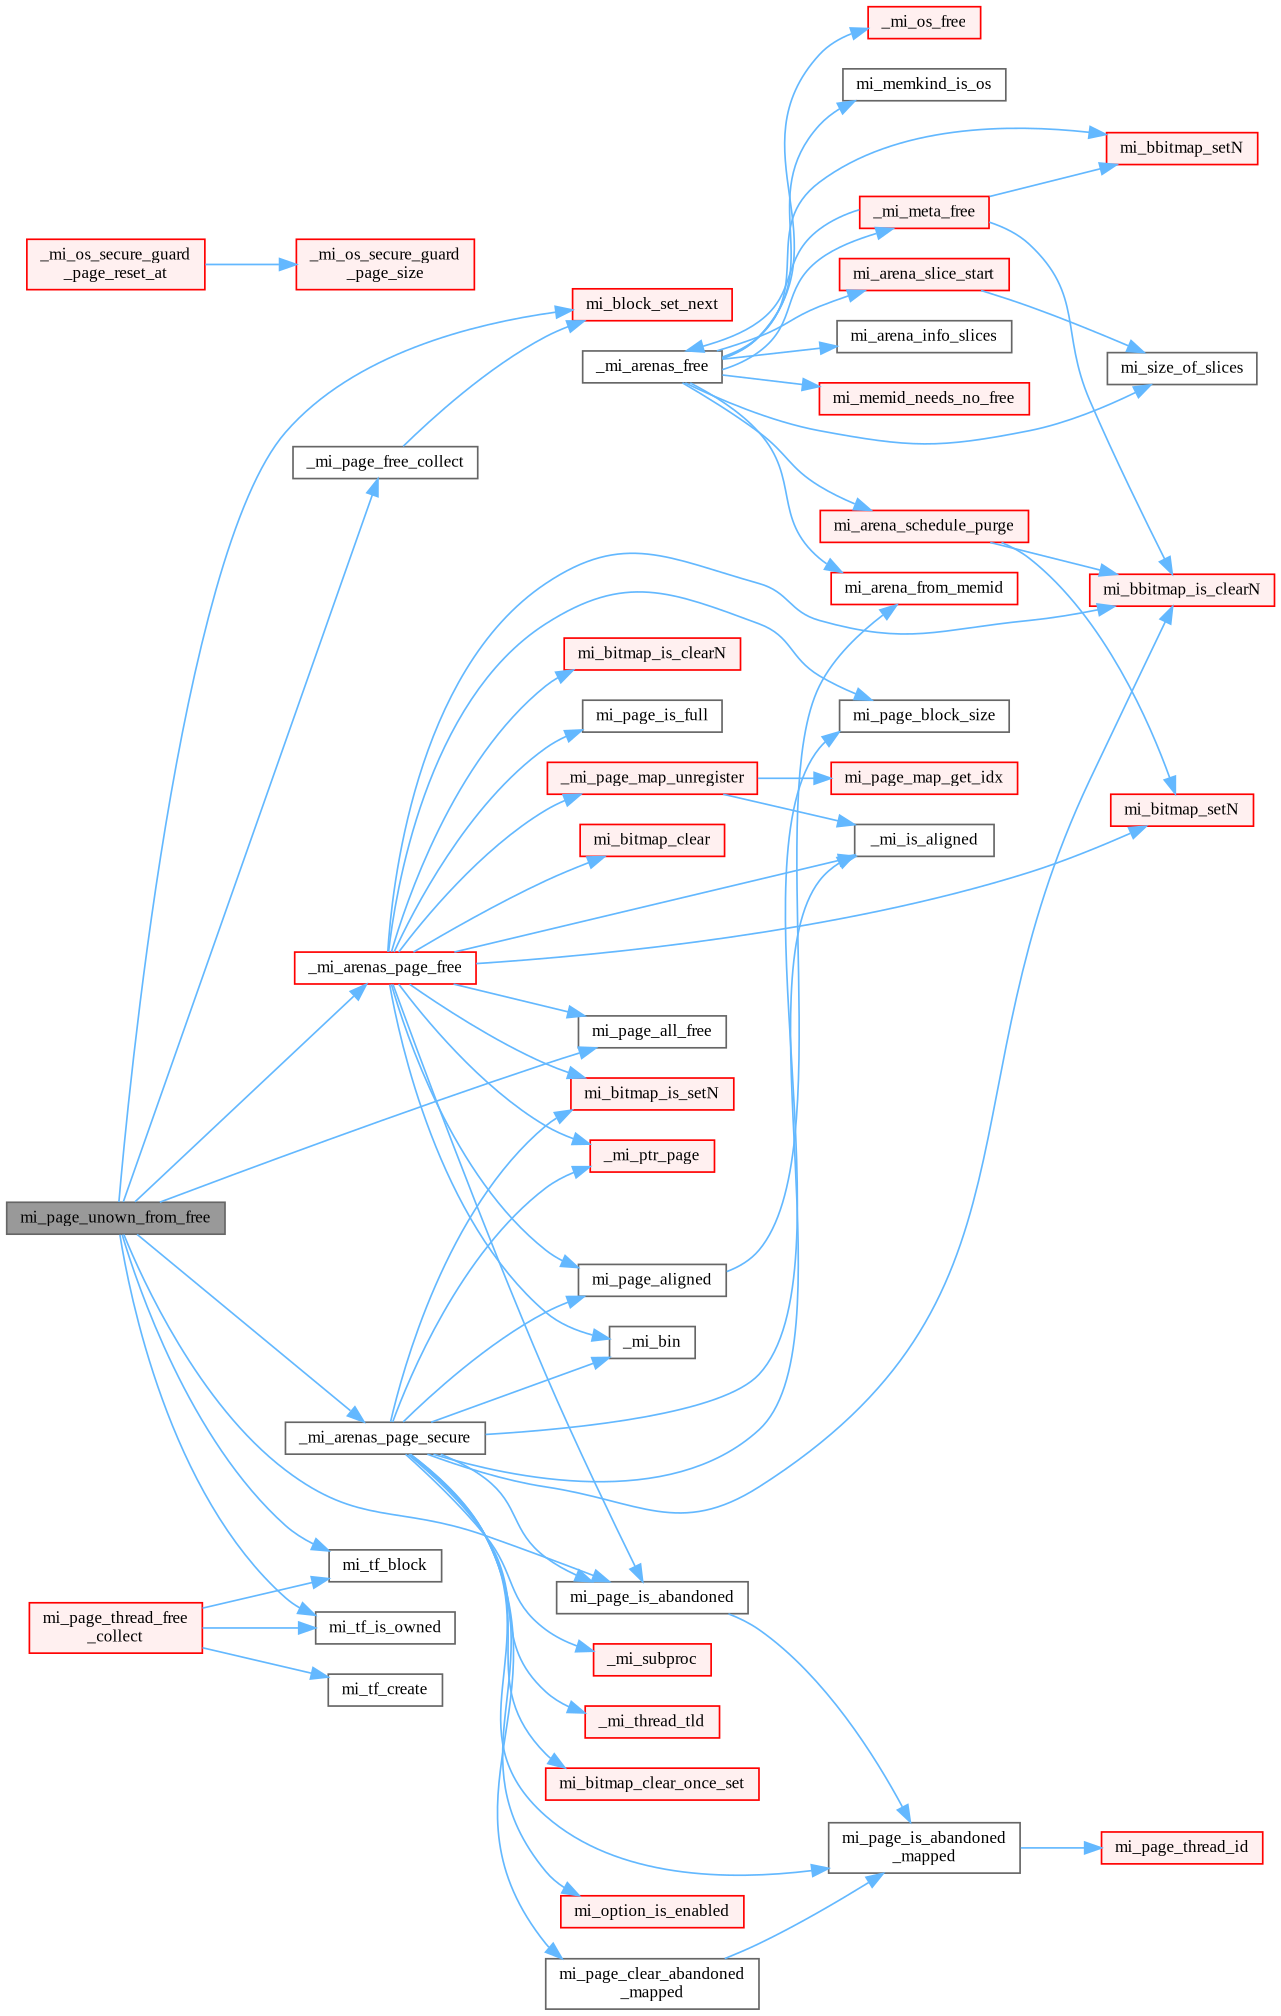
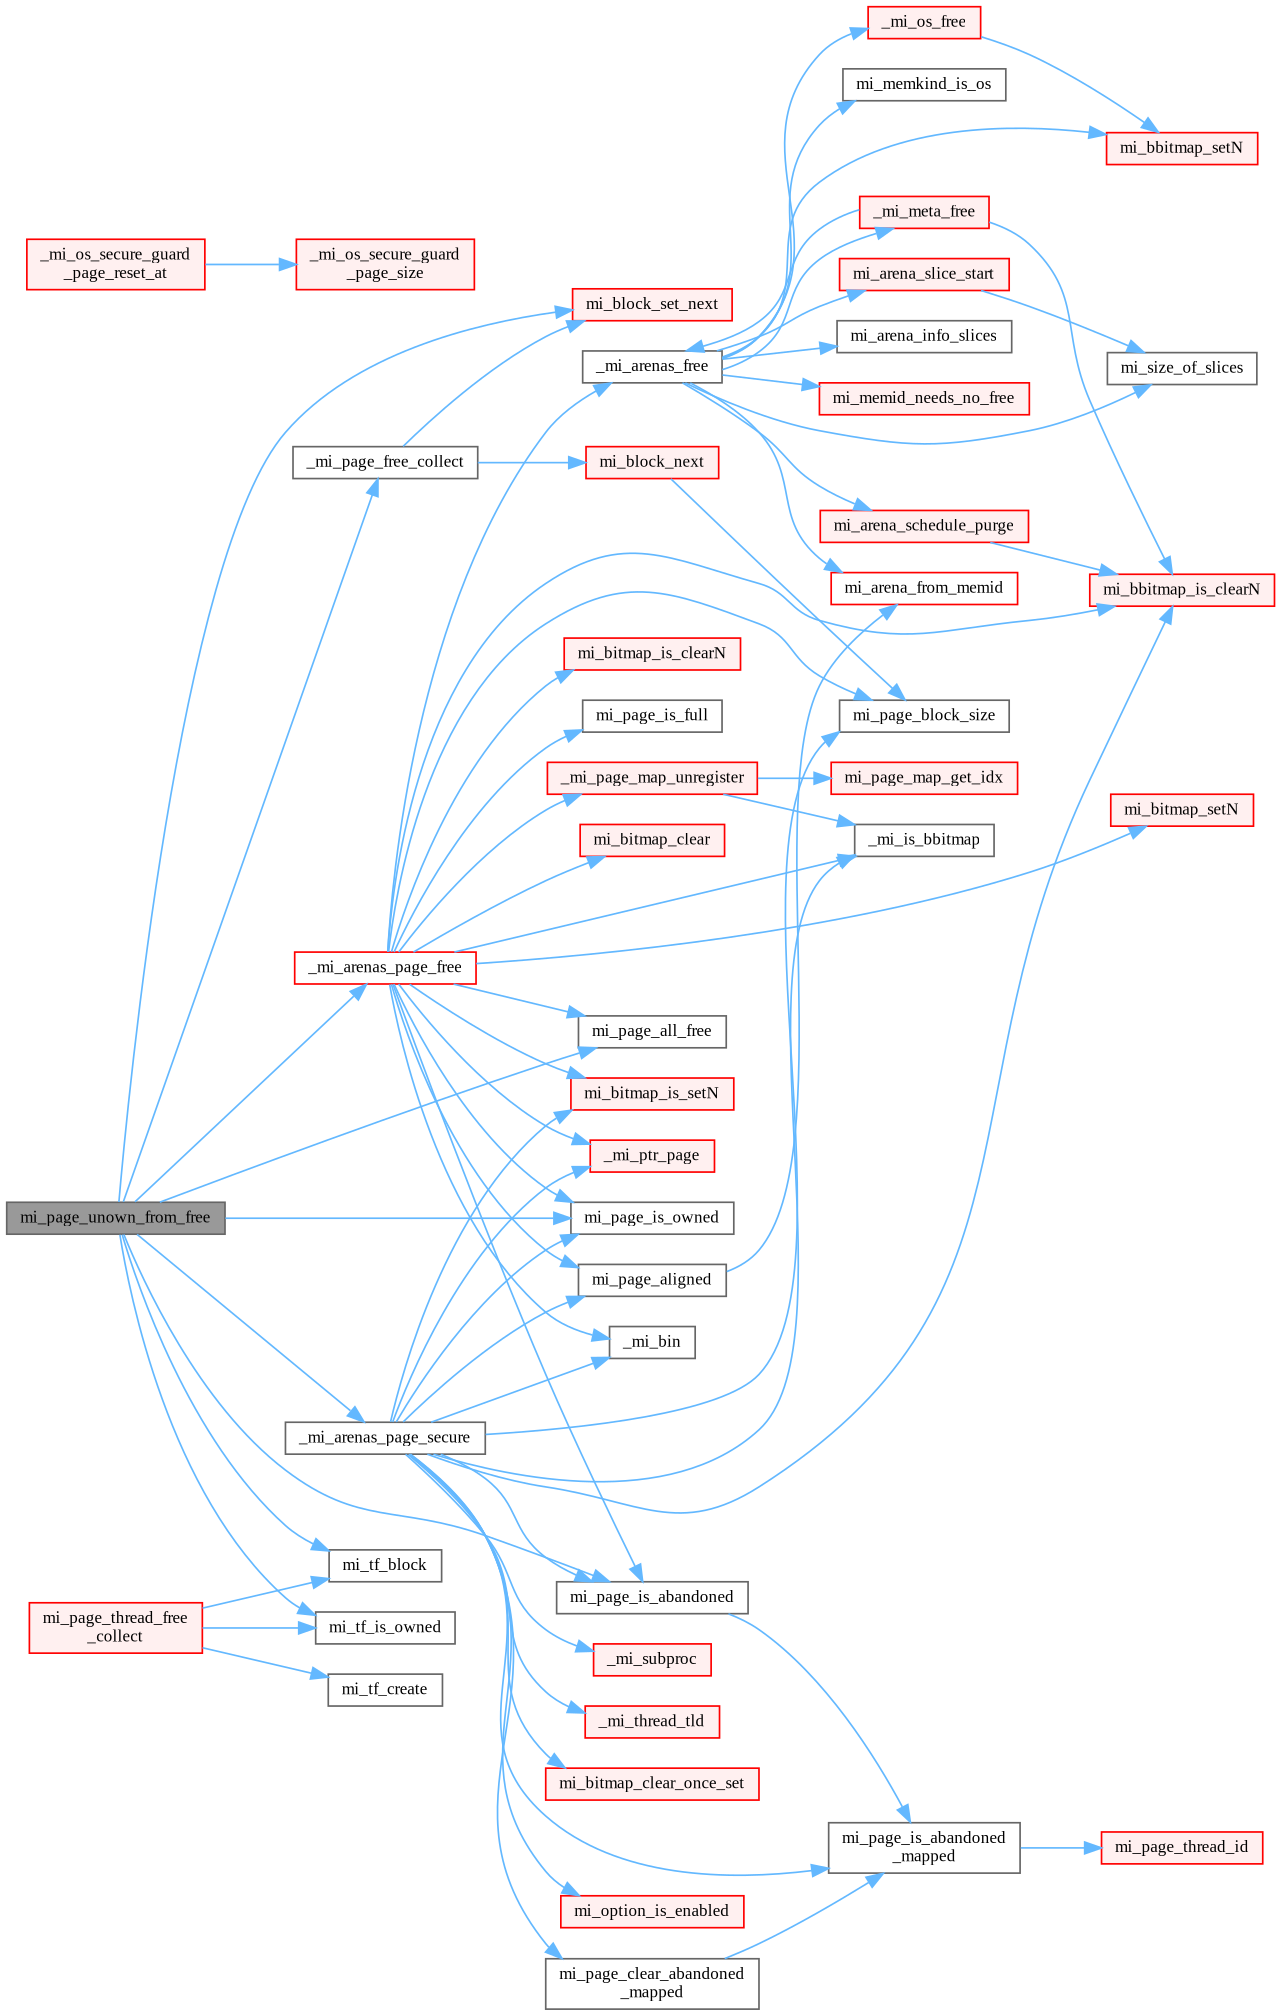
(1045, 183) -> (1066, 73)
none -> (652, 463)
(1105, 645) -> none
none -> (441, 649)
(924, 840) -> (924, 840)
none -> (652, 1218)
